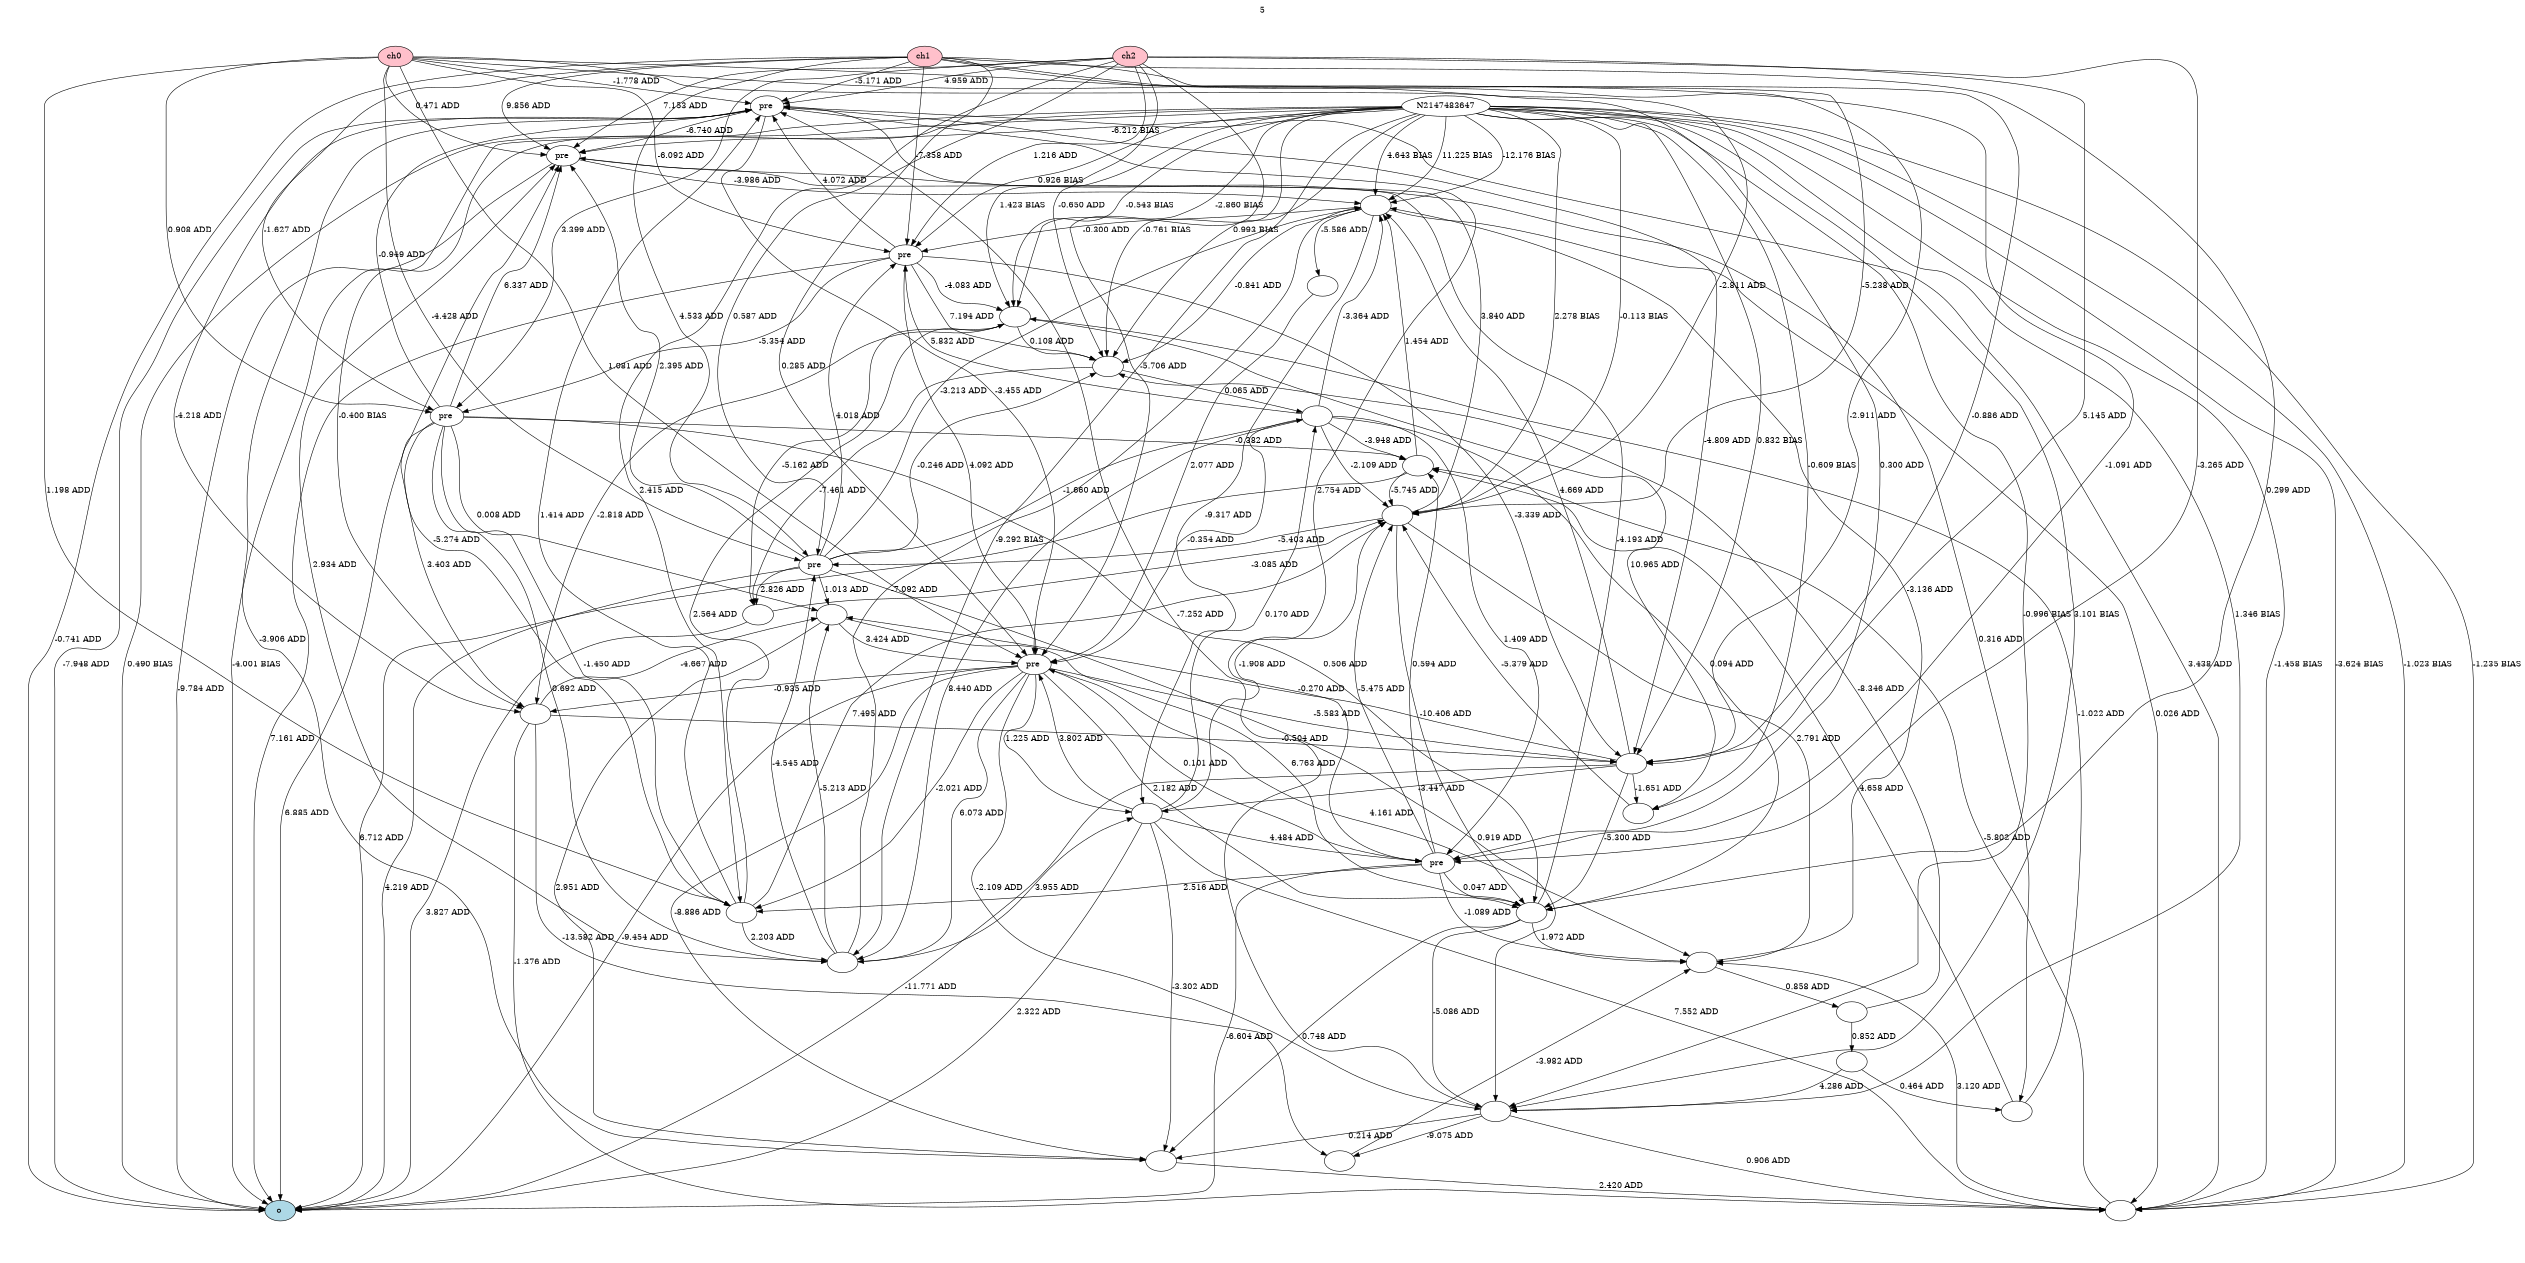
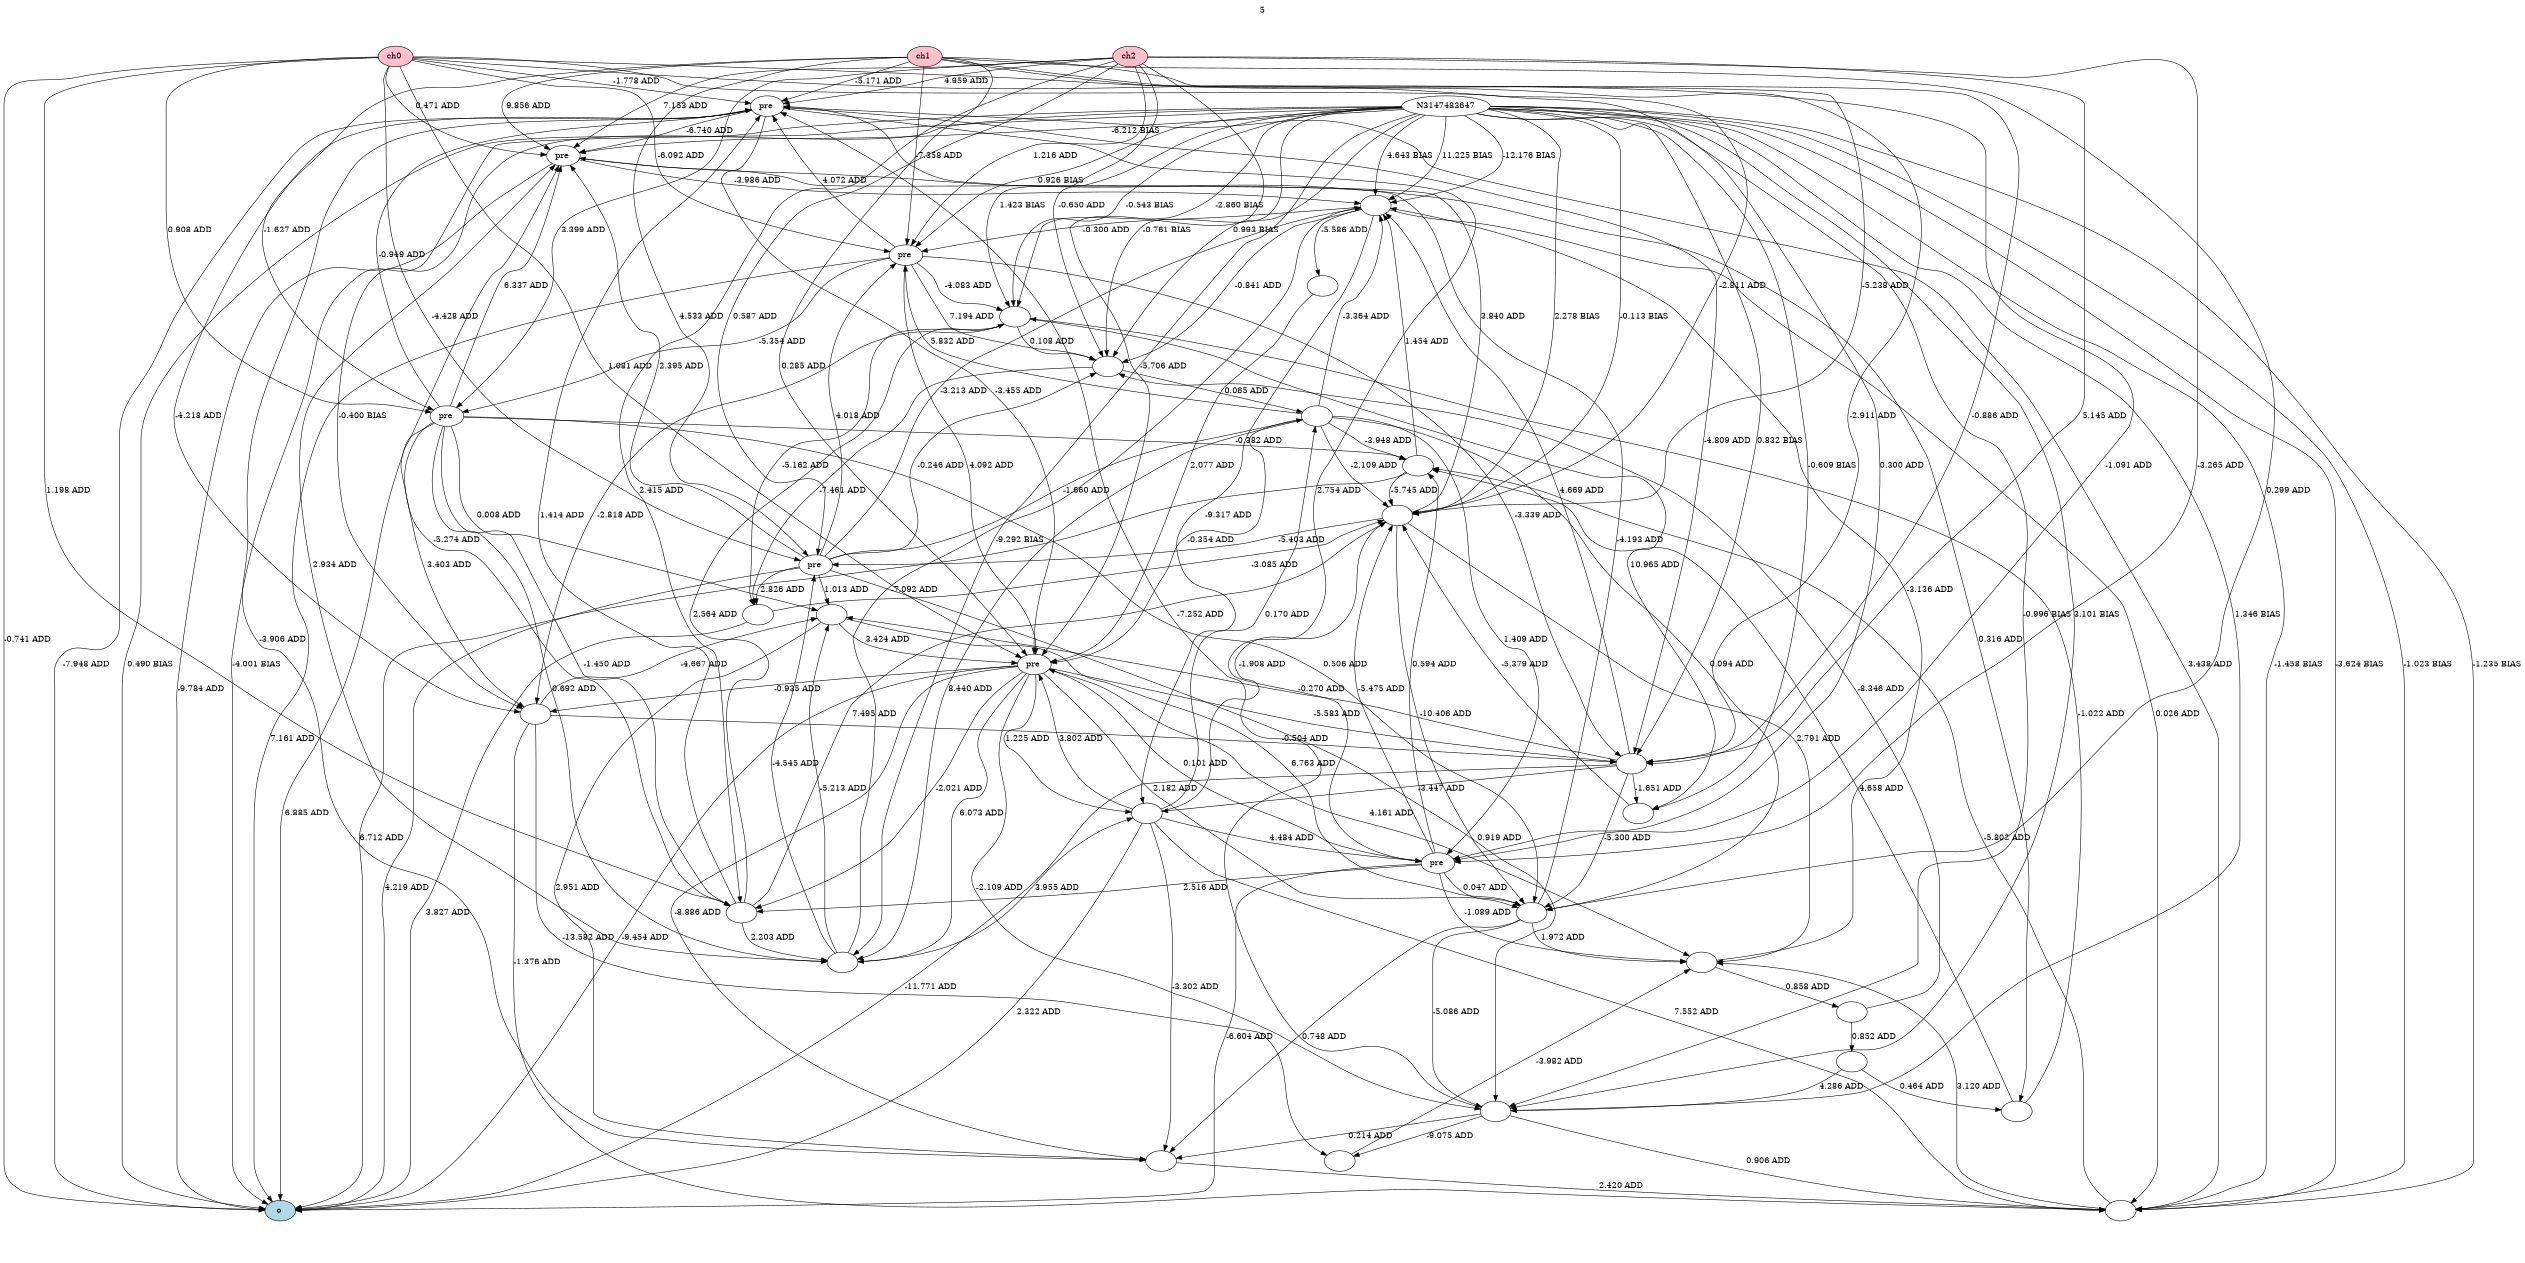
(1446, 106) -> (1446, 106)
(108, 436) -> (4, 576)
